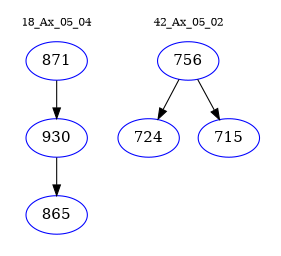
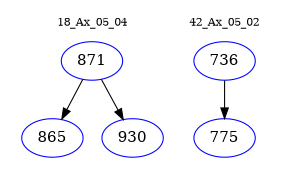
(188, 61) -> (225, 61)
(149, 138) -> none
(229, 138) -> (225, 138)
(57, 171) -> (75, 94)
